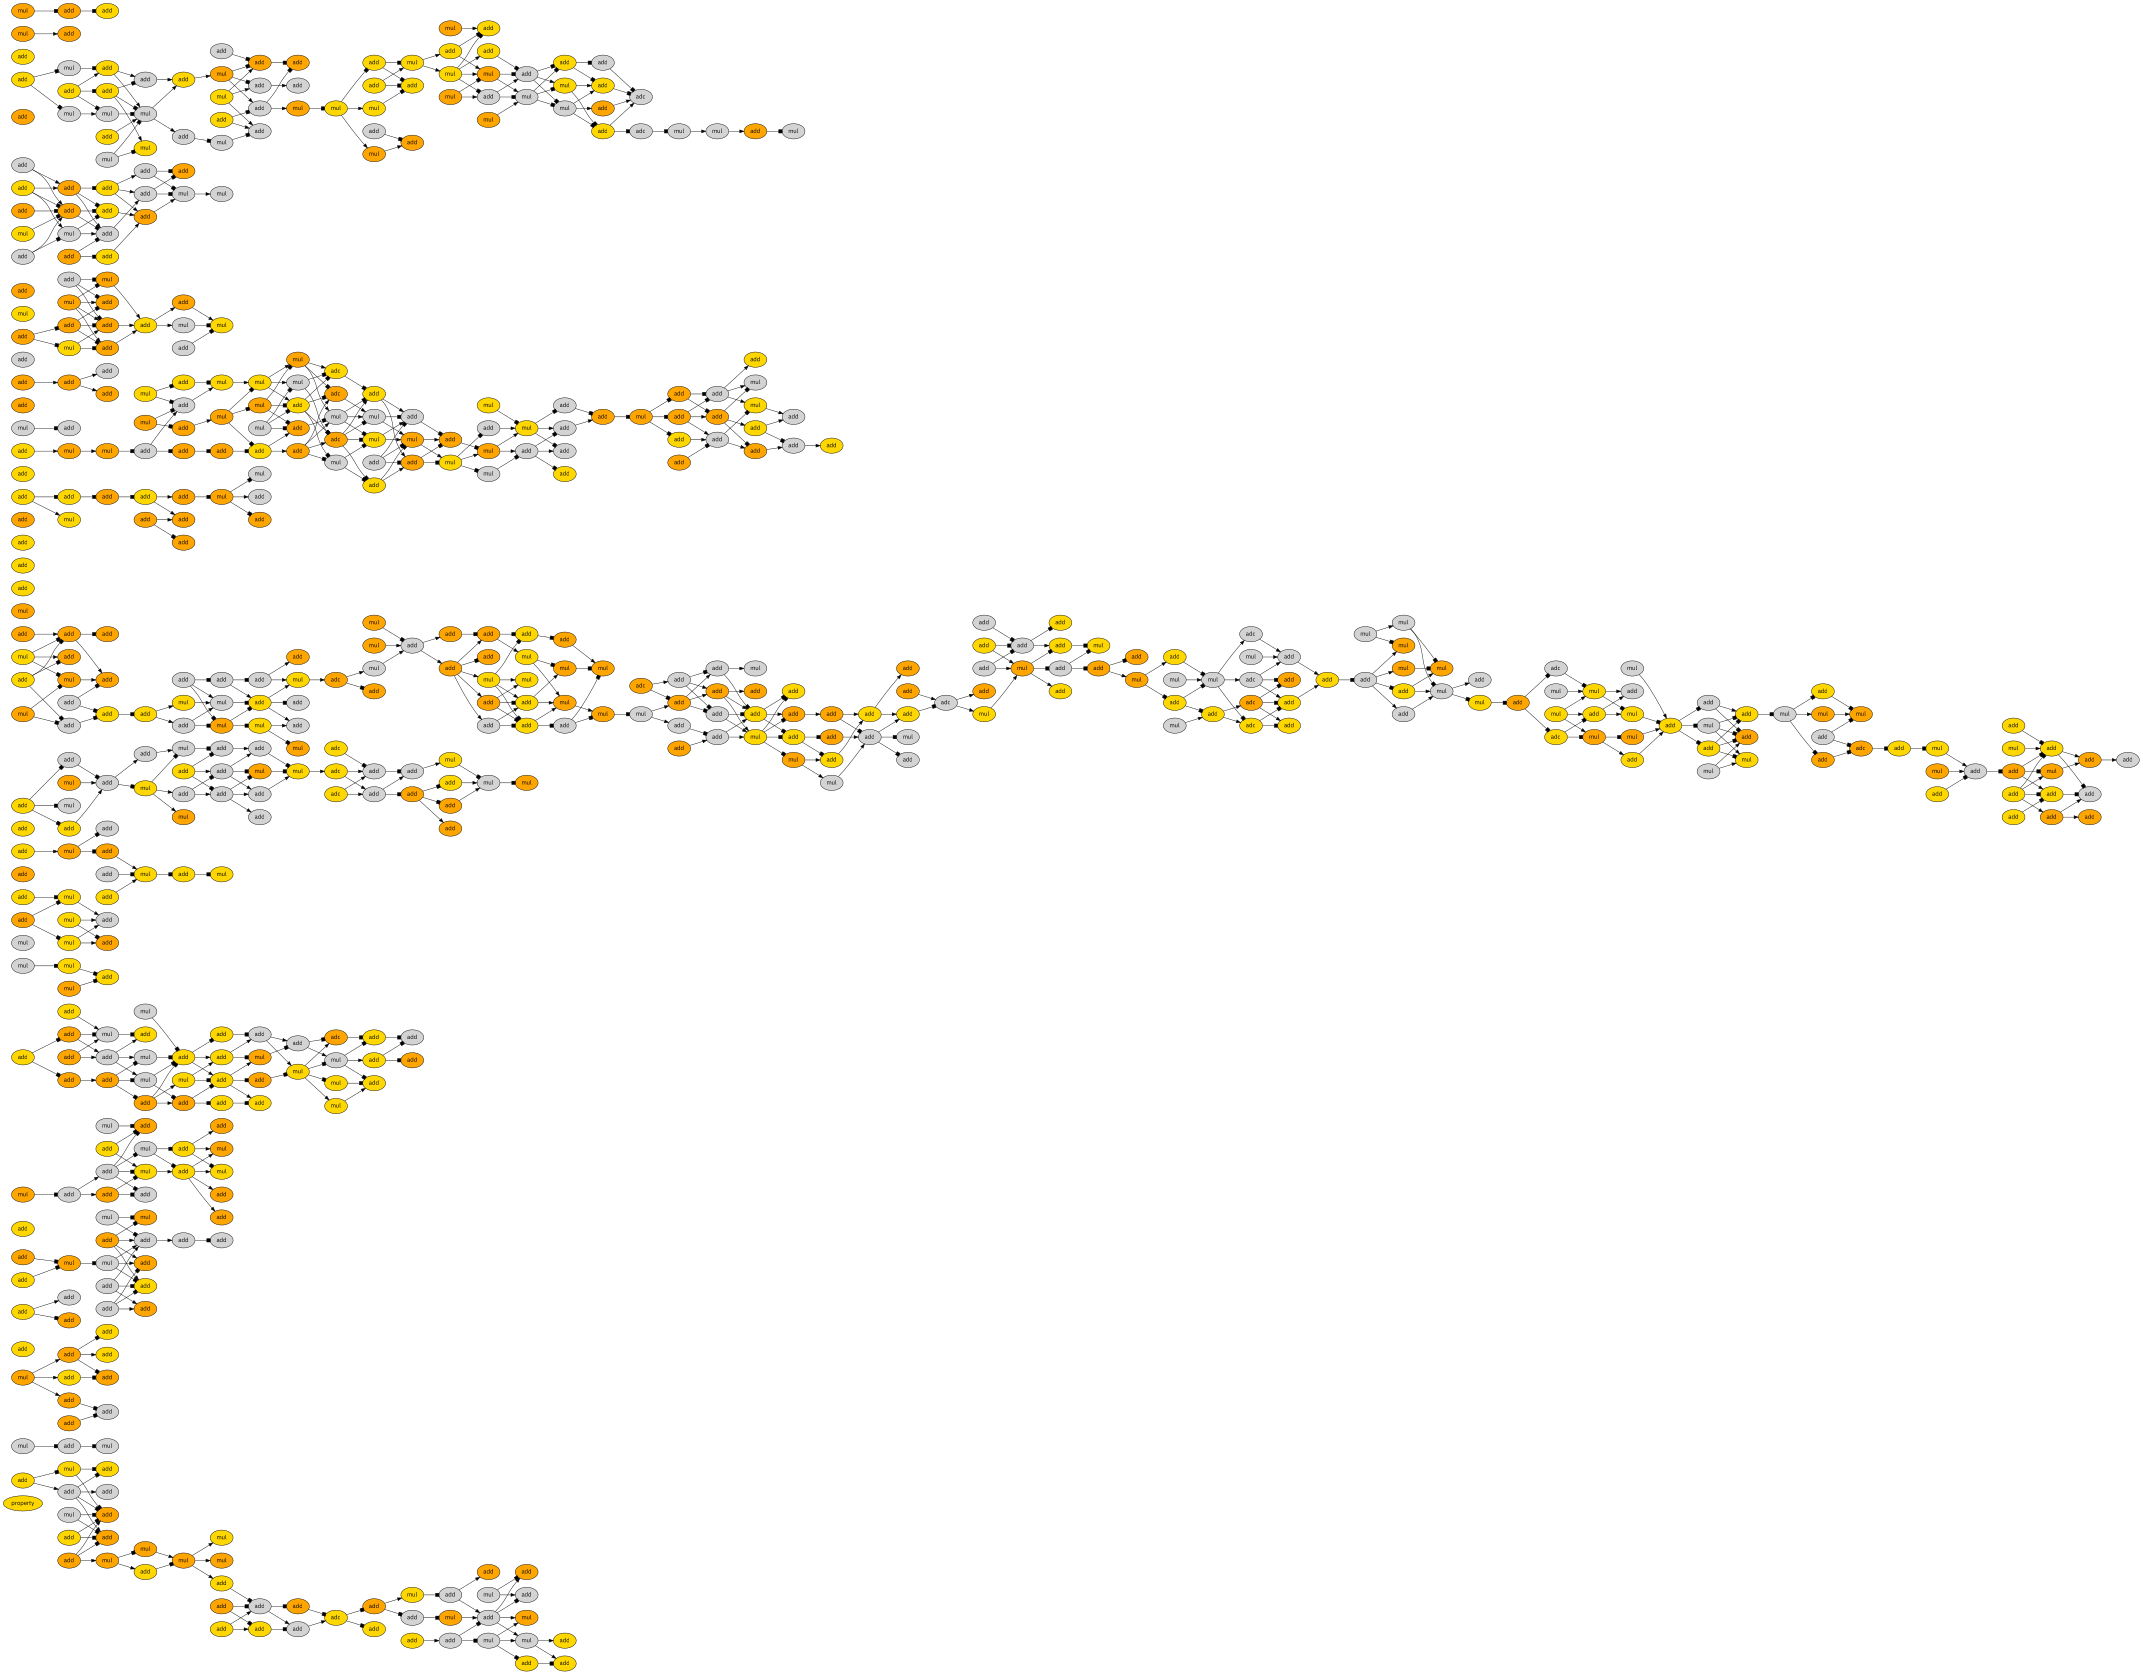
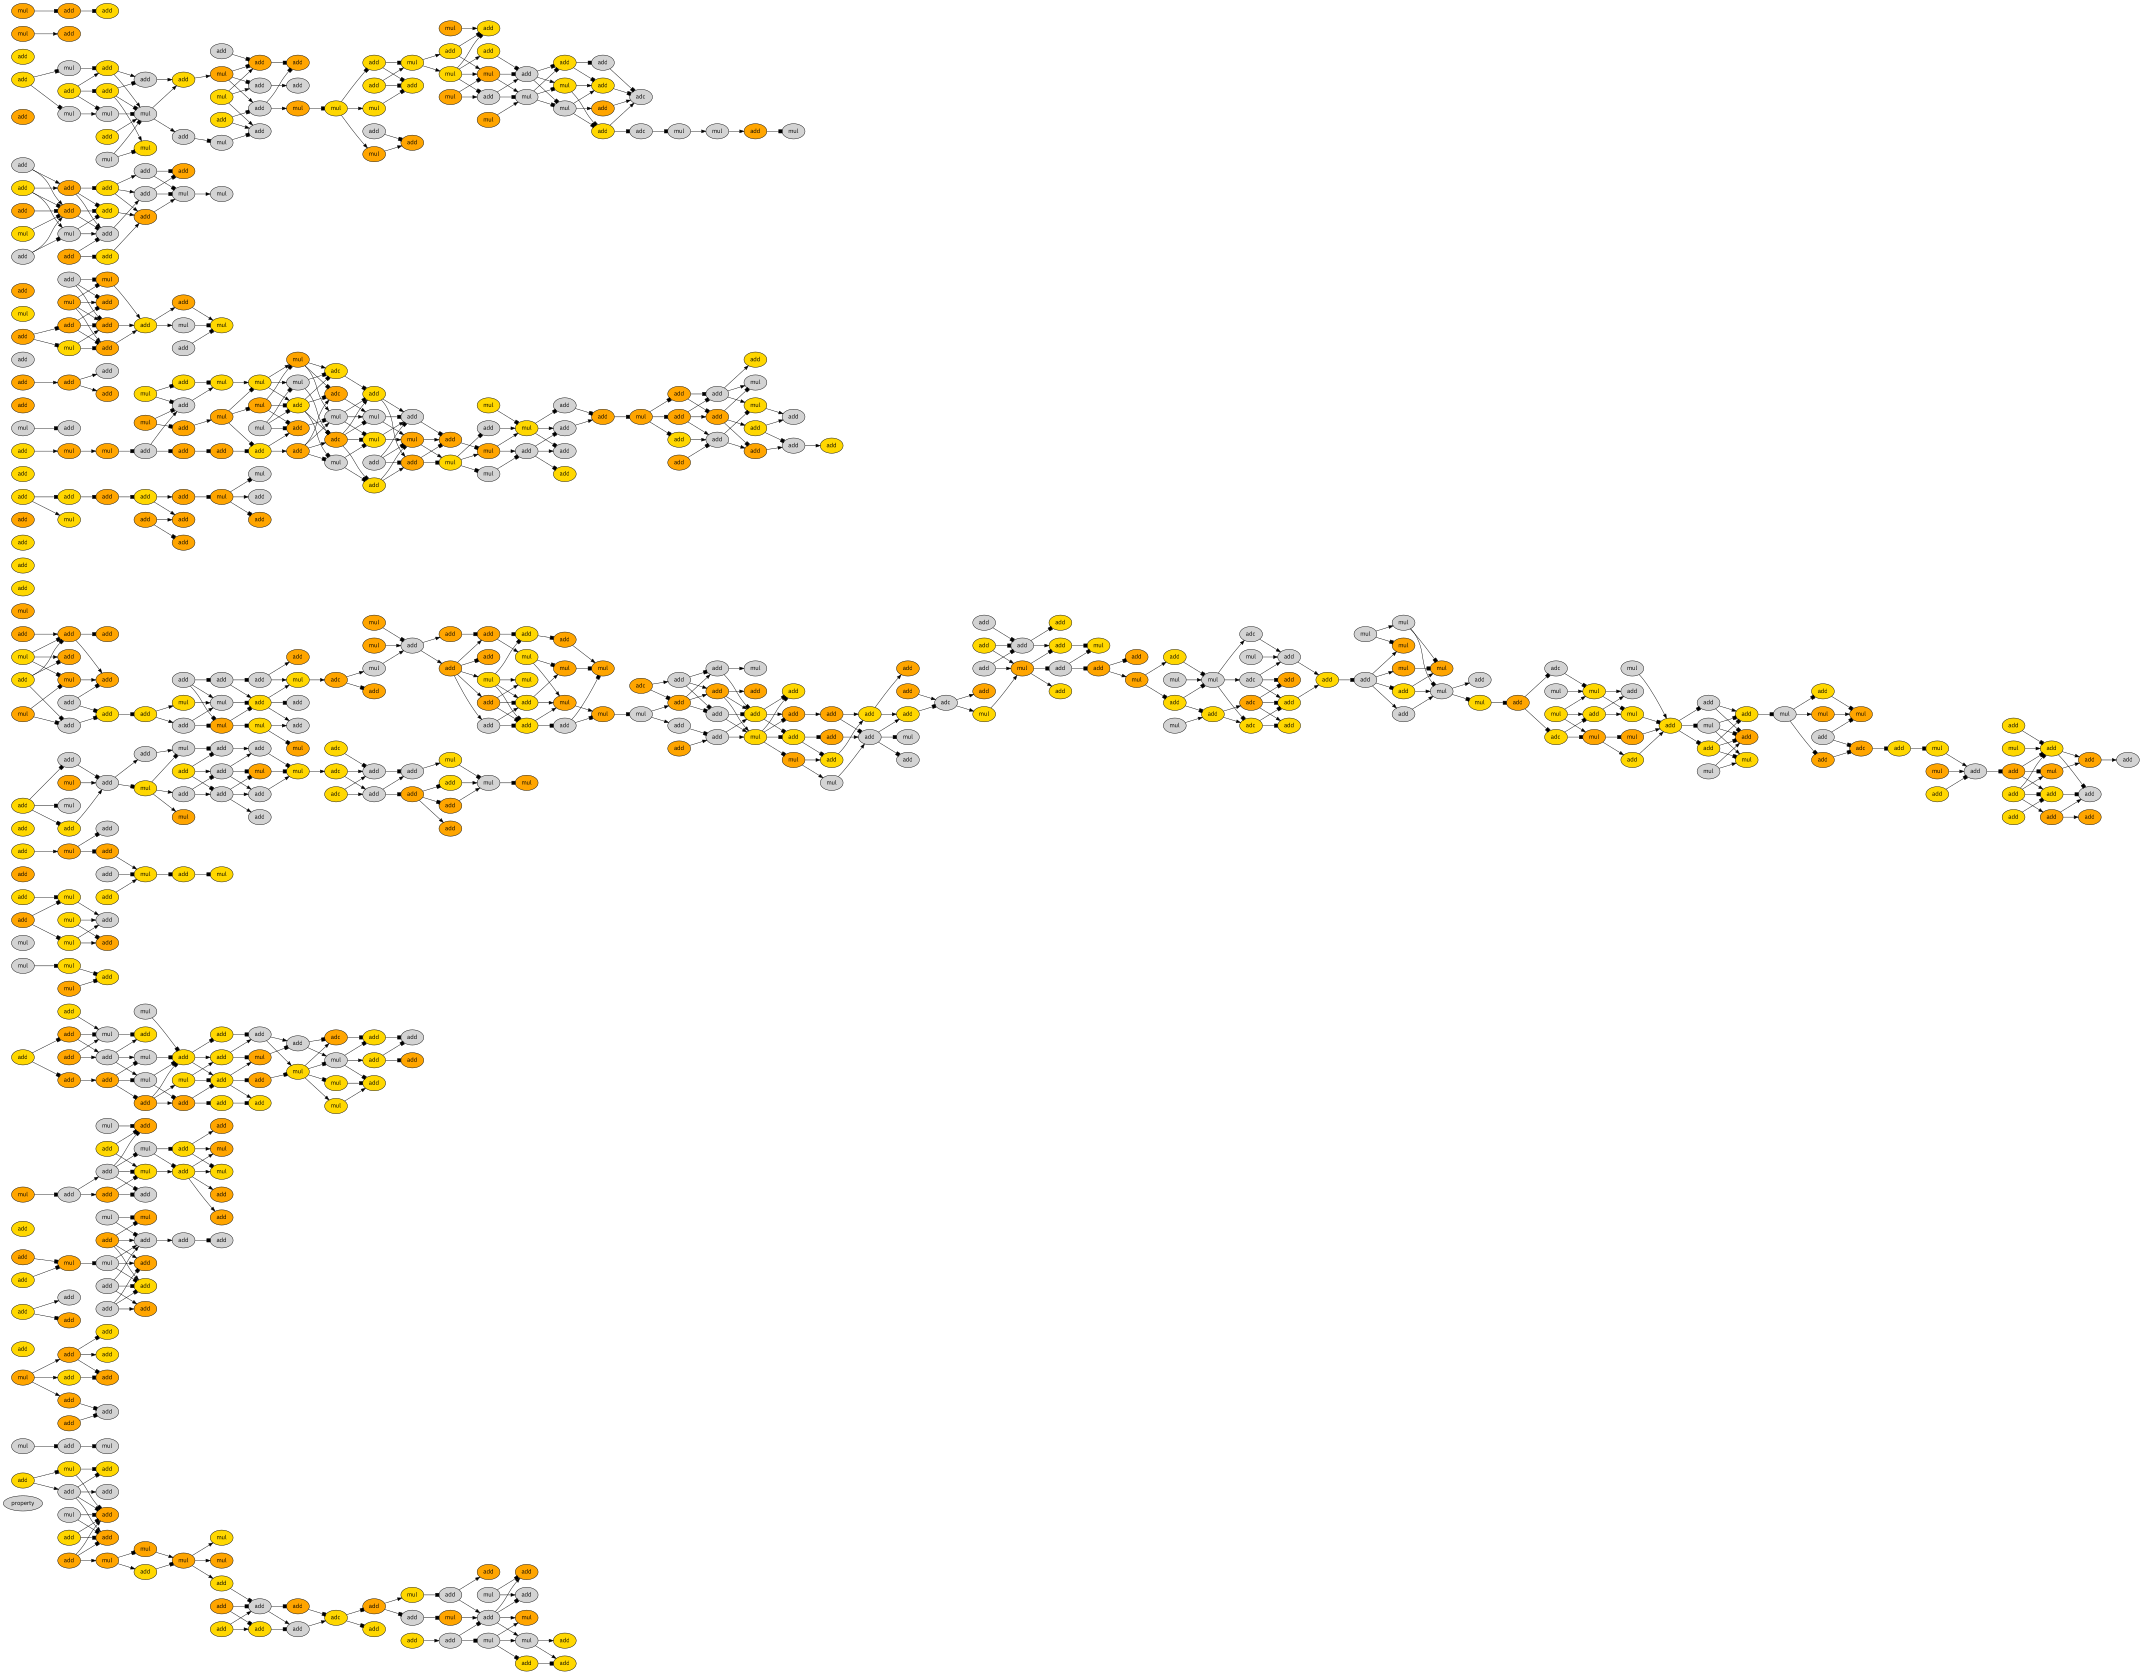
(23, 1503) -> (23, 1503)
